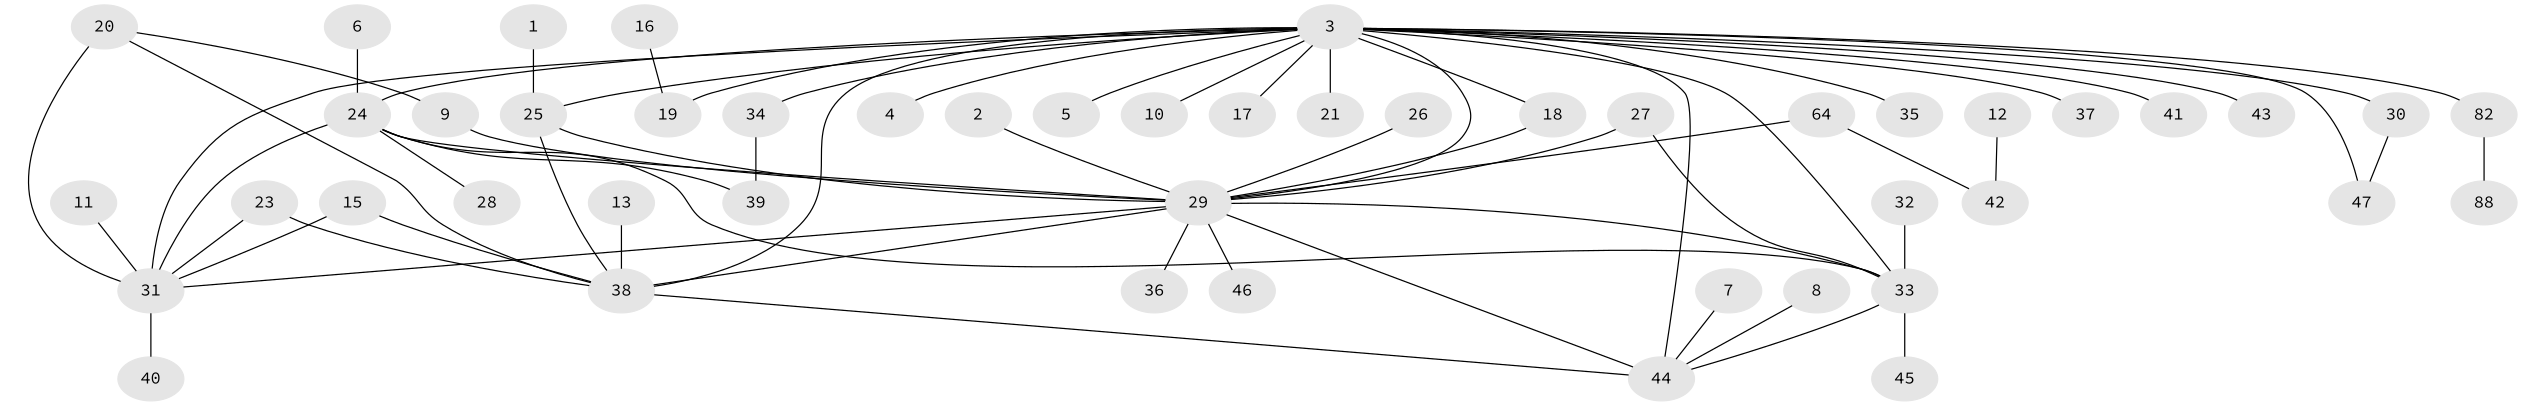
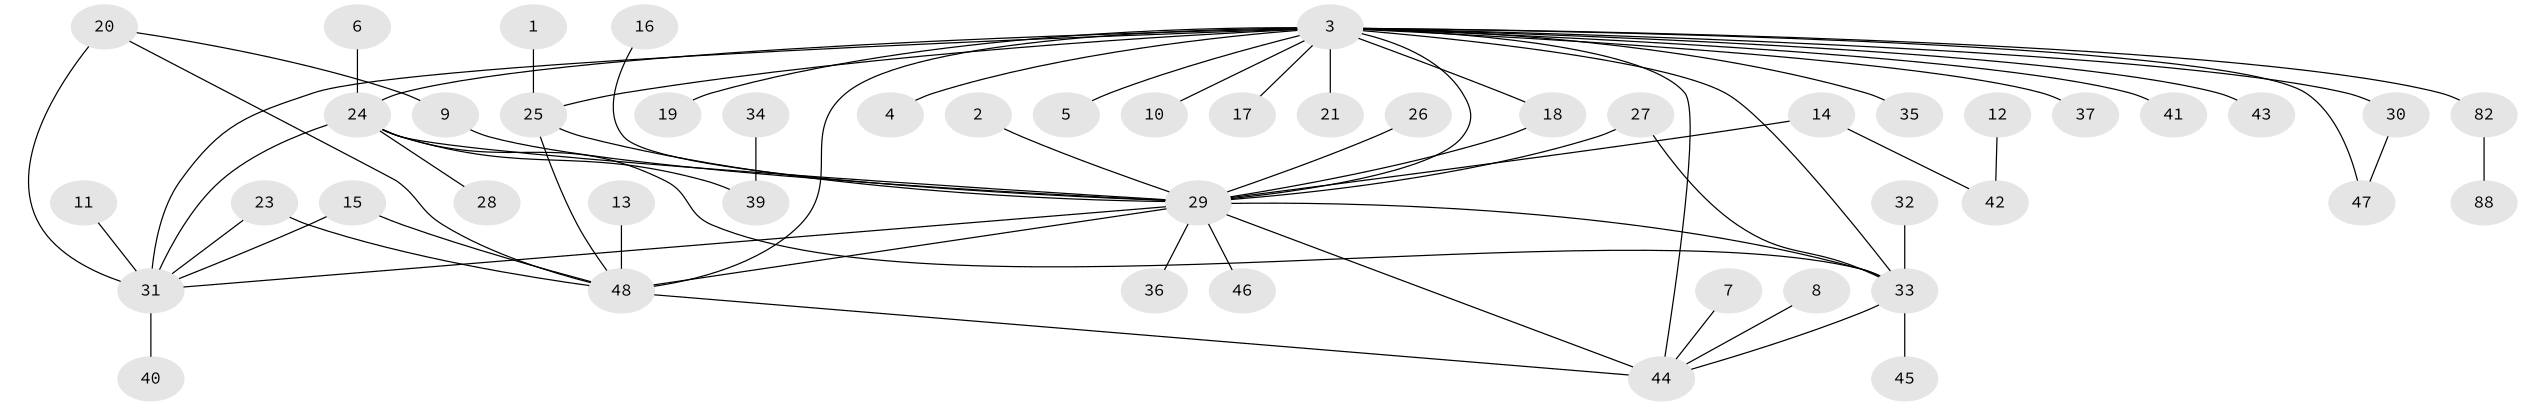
(973, 59) -> none
(656, 71) -> (844, 180)
(1822, 115) -> (1822, 115)
(621, 291) -> (621, 291)
